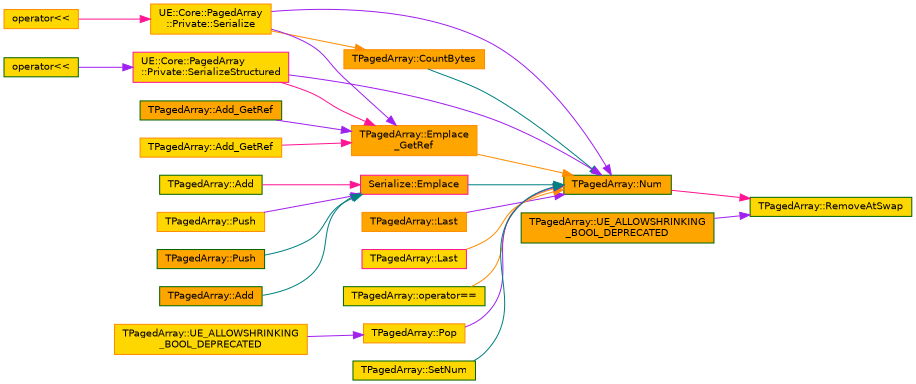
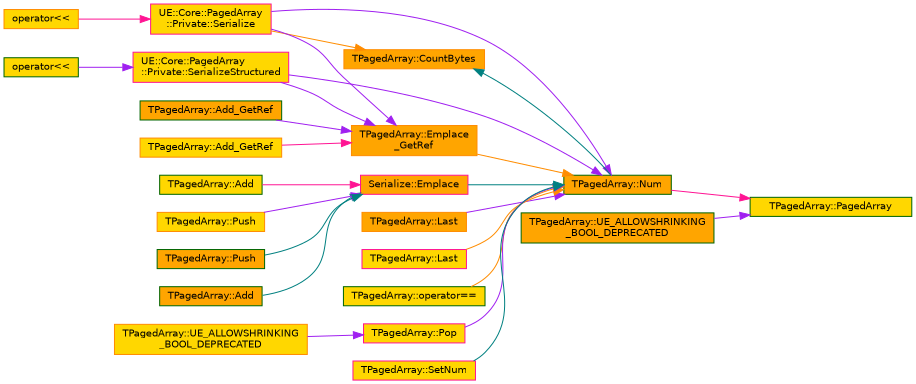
(211, 19) -> (211, 19)
(324, 100) -> (324, 100)
(515, 110) -> (551, 119)
(831, 207) -> (831, 207)
(414, 333) -> (414, 333)
(414, 371) -> (414, 371)
